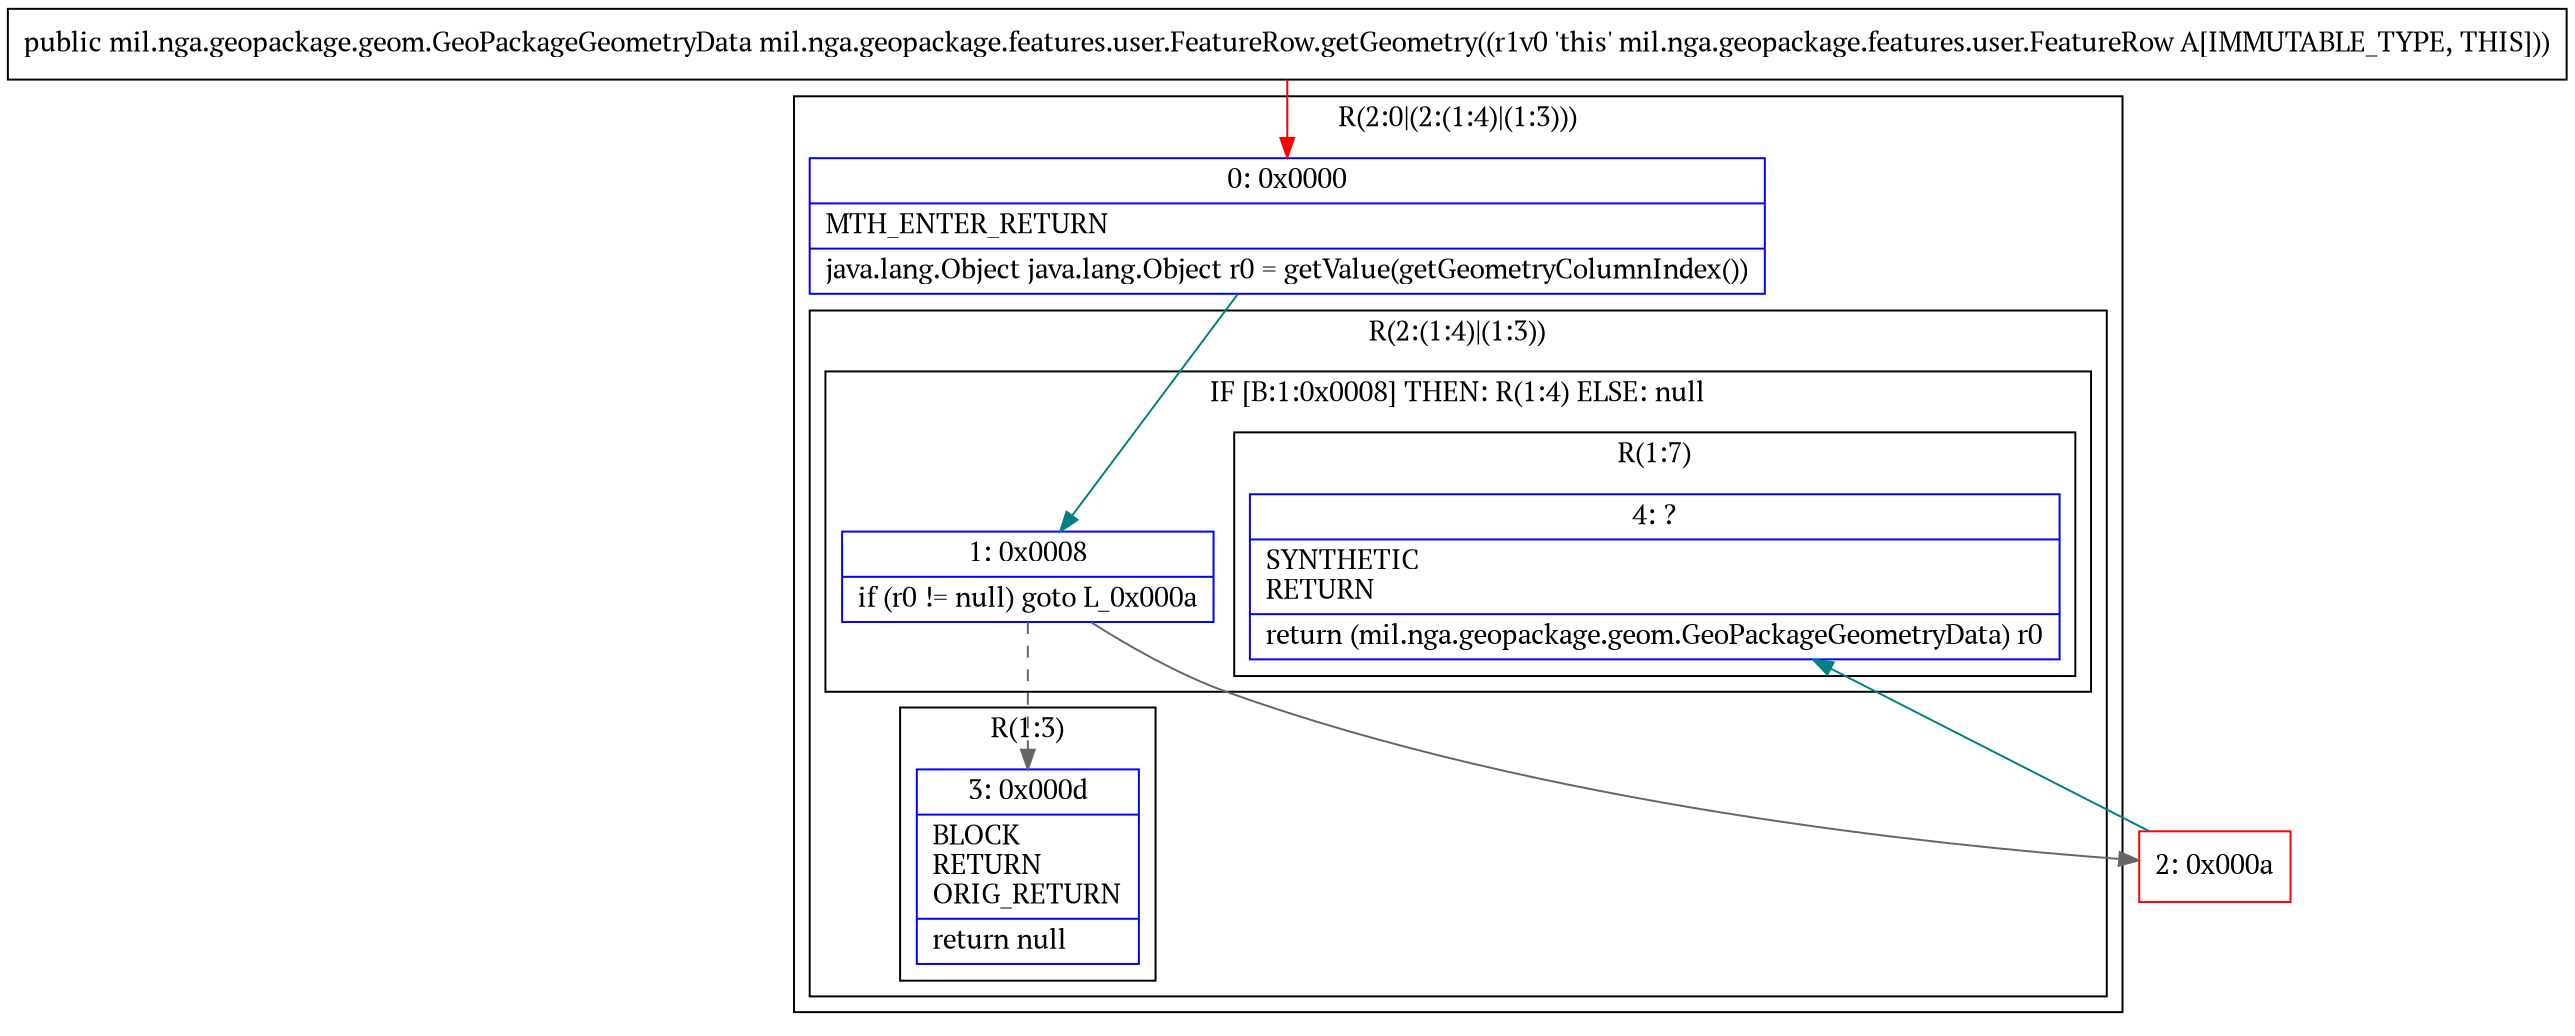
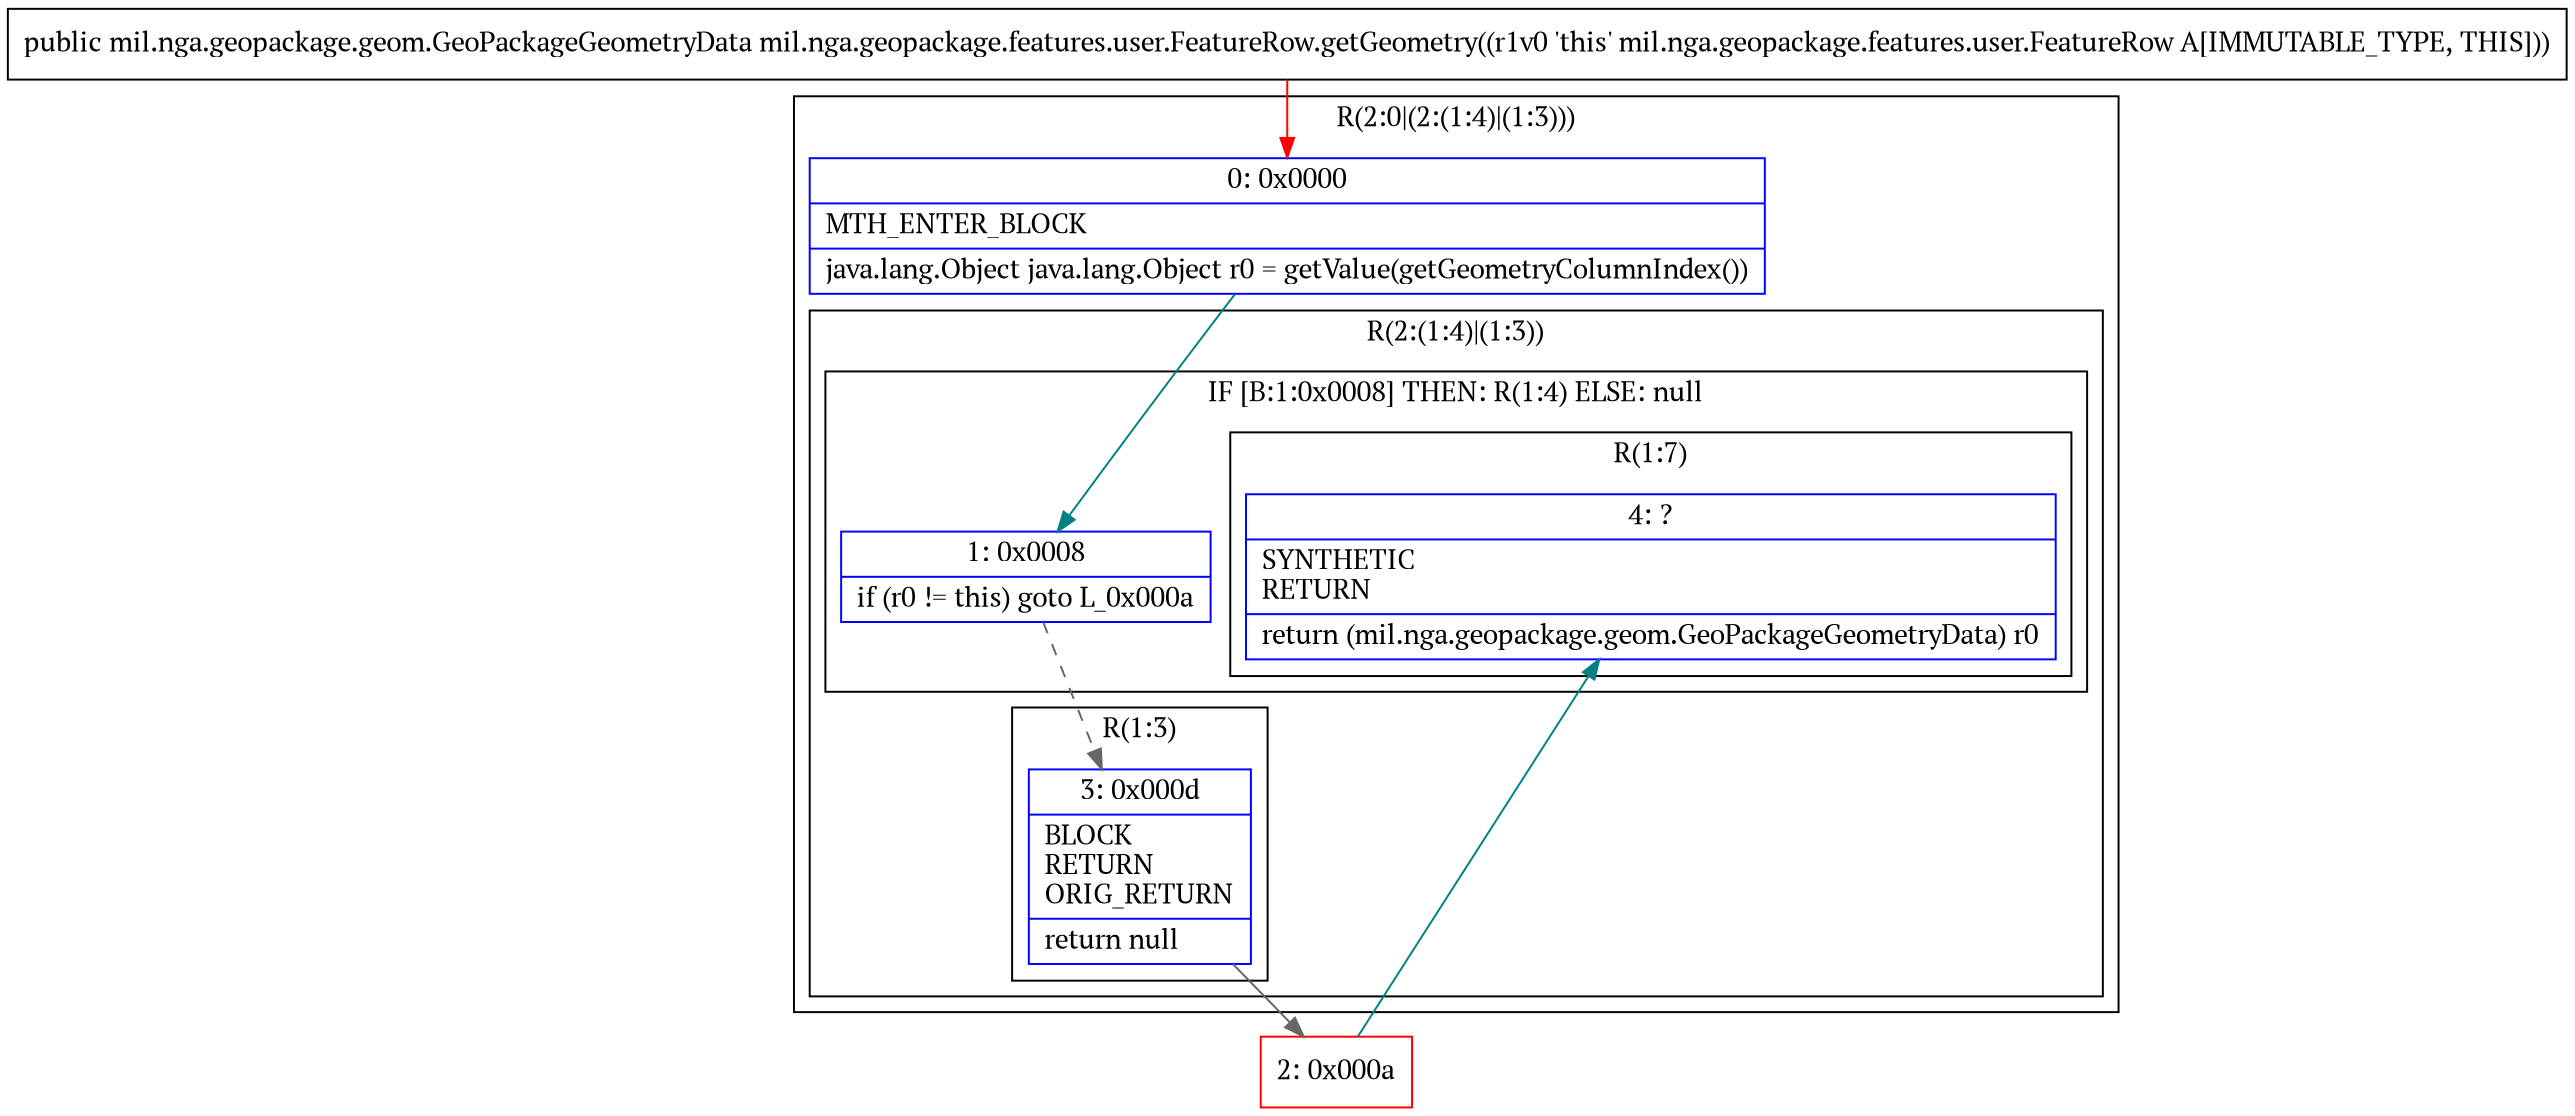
(968, 225) -> (956, 225)
(1028, 598) -> (1026, 598)
(1592, 789) -> (1261, 993)
